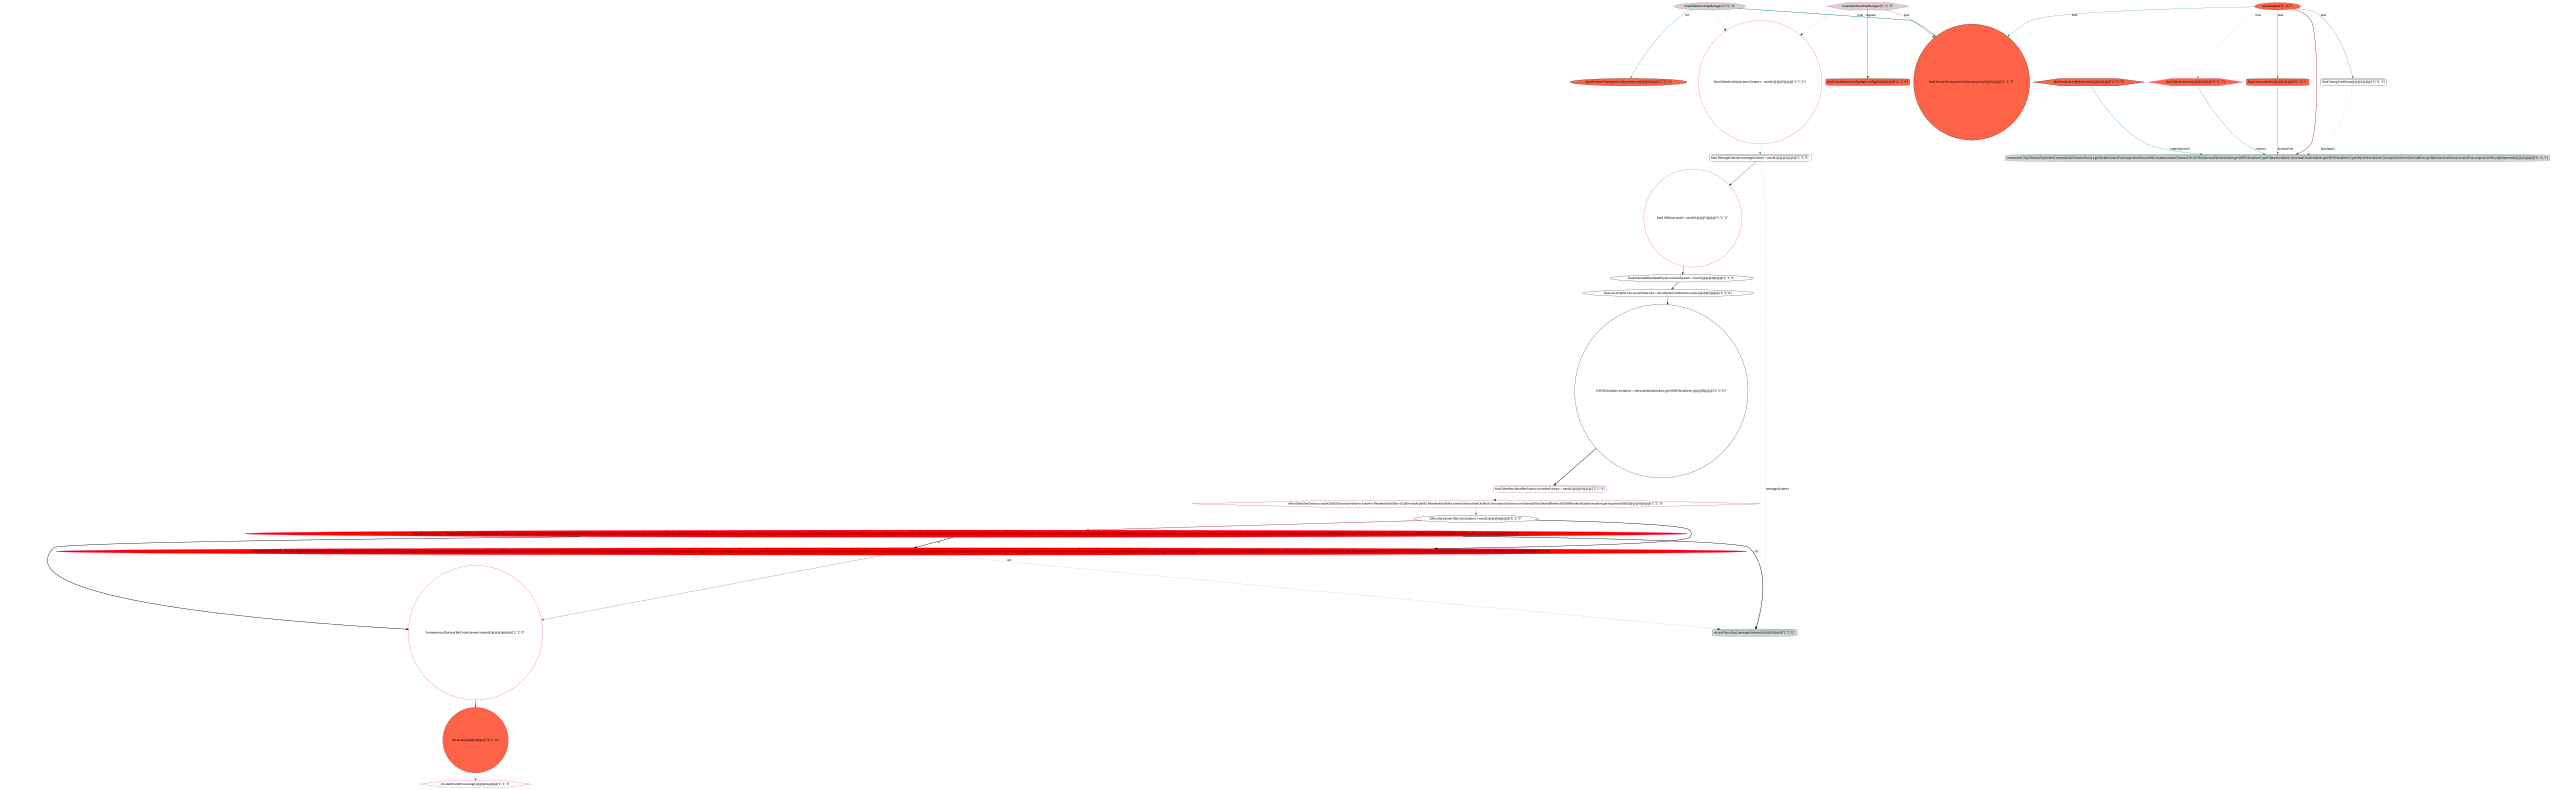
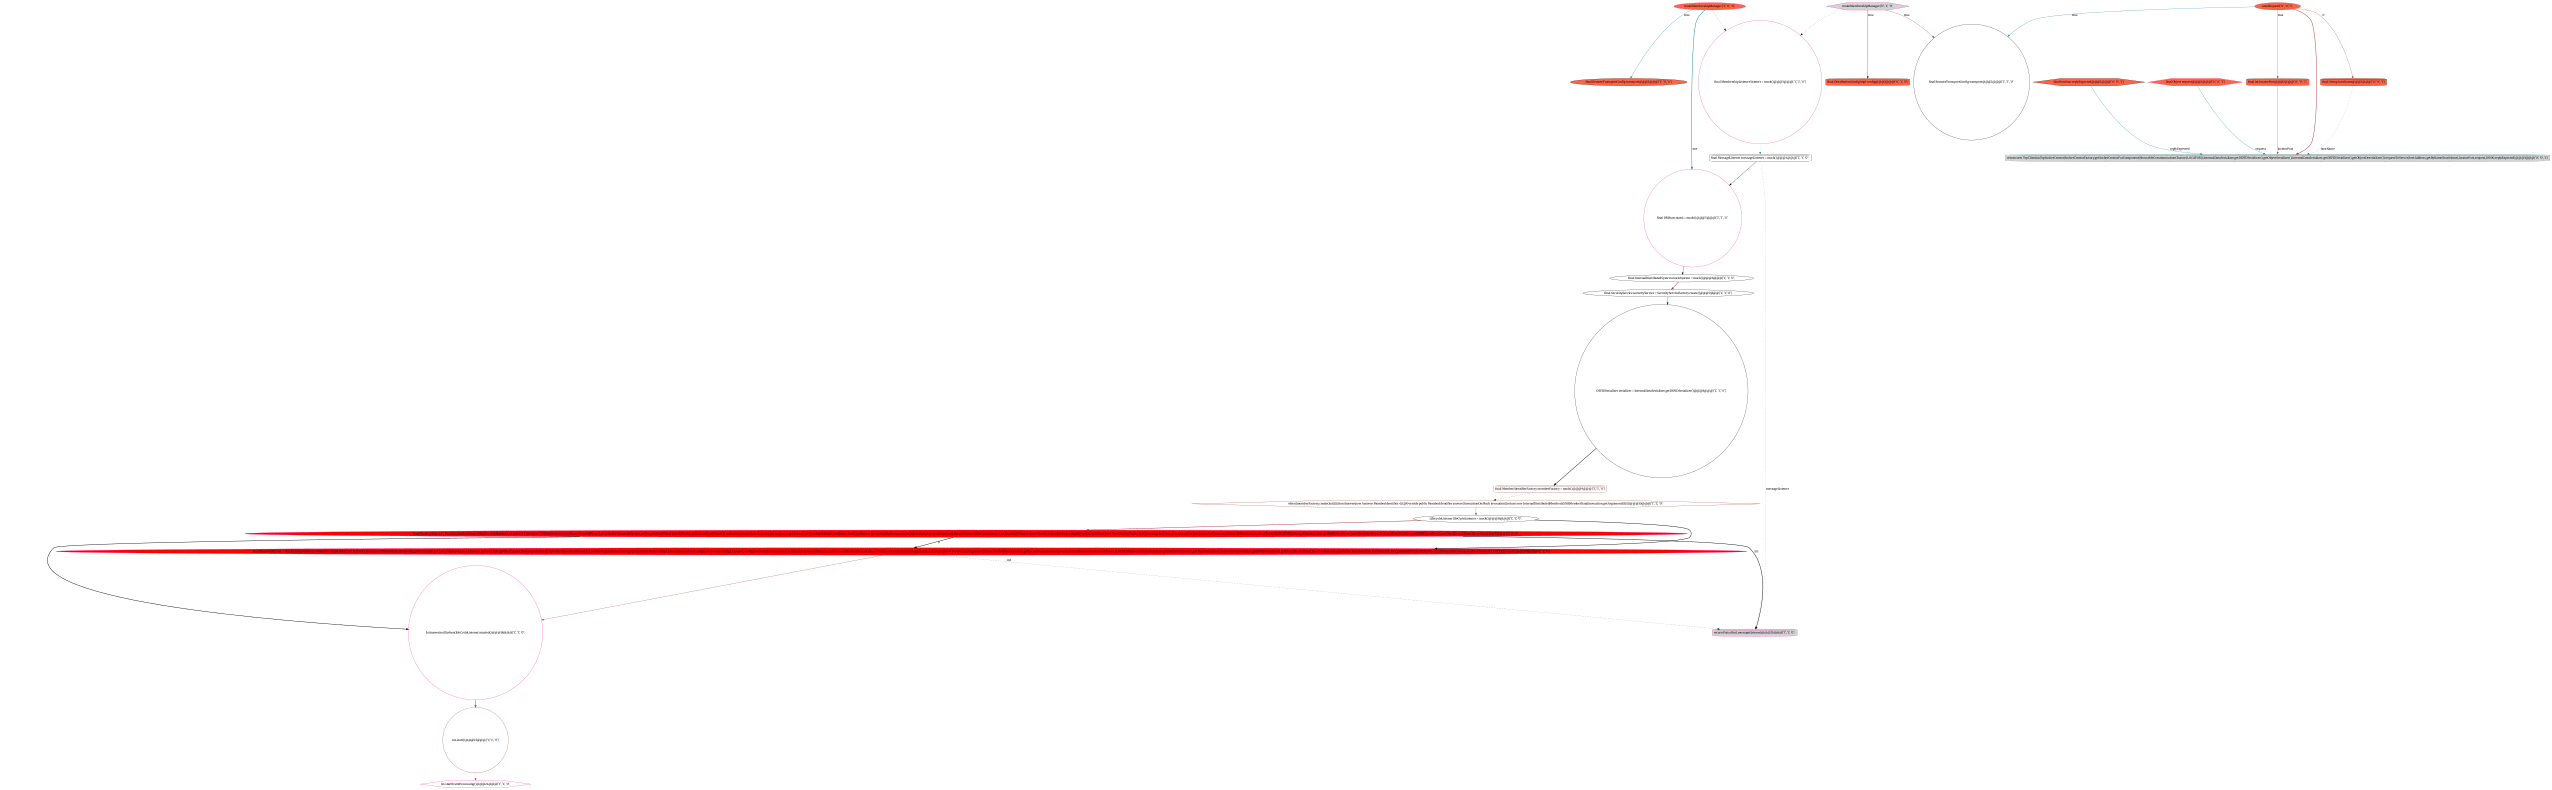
(1710, 6) -> (1710, 6)
(1687, 15) -> (1687, 15)
(1839, 15) -> (1692, 87)
(1871, 15) -> (1871, 15)
(2324, 15) -> (2324, 15)
(2227, 37) -> none
(1972, 82) -> (1972, 82)
(2354, 82) -> (2354, 82)
(1755, 633) -> (1755, 633)
(476, 740) -> (476, 740)
